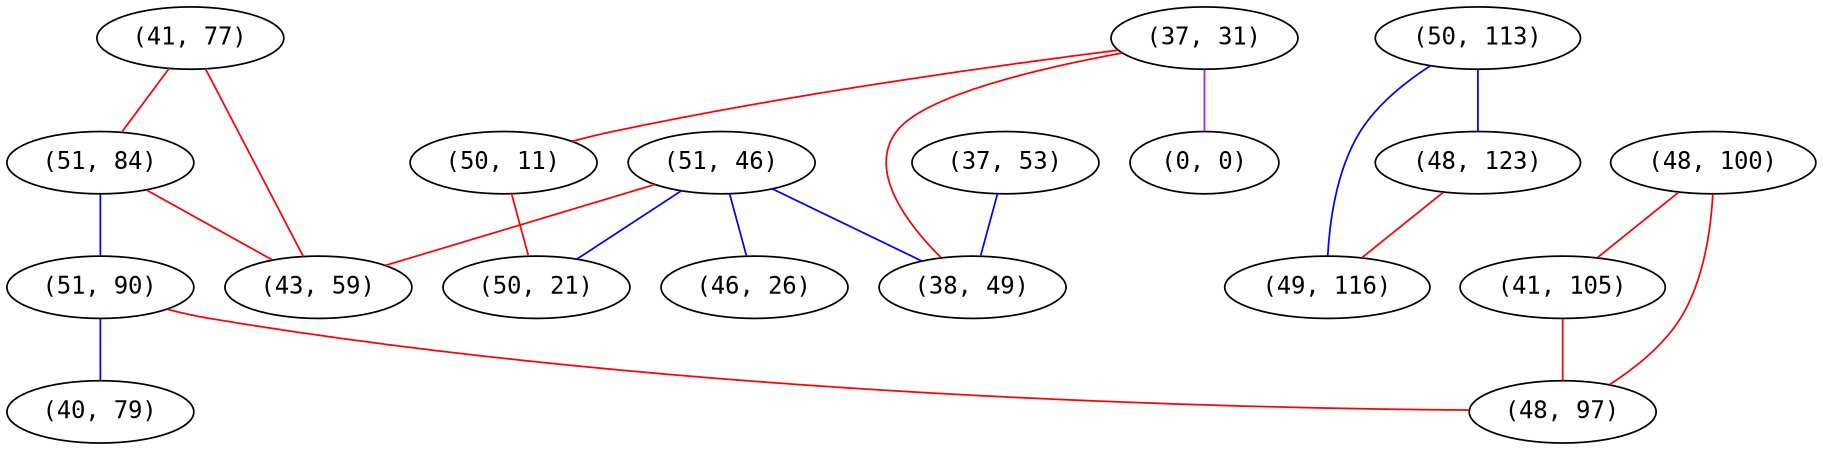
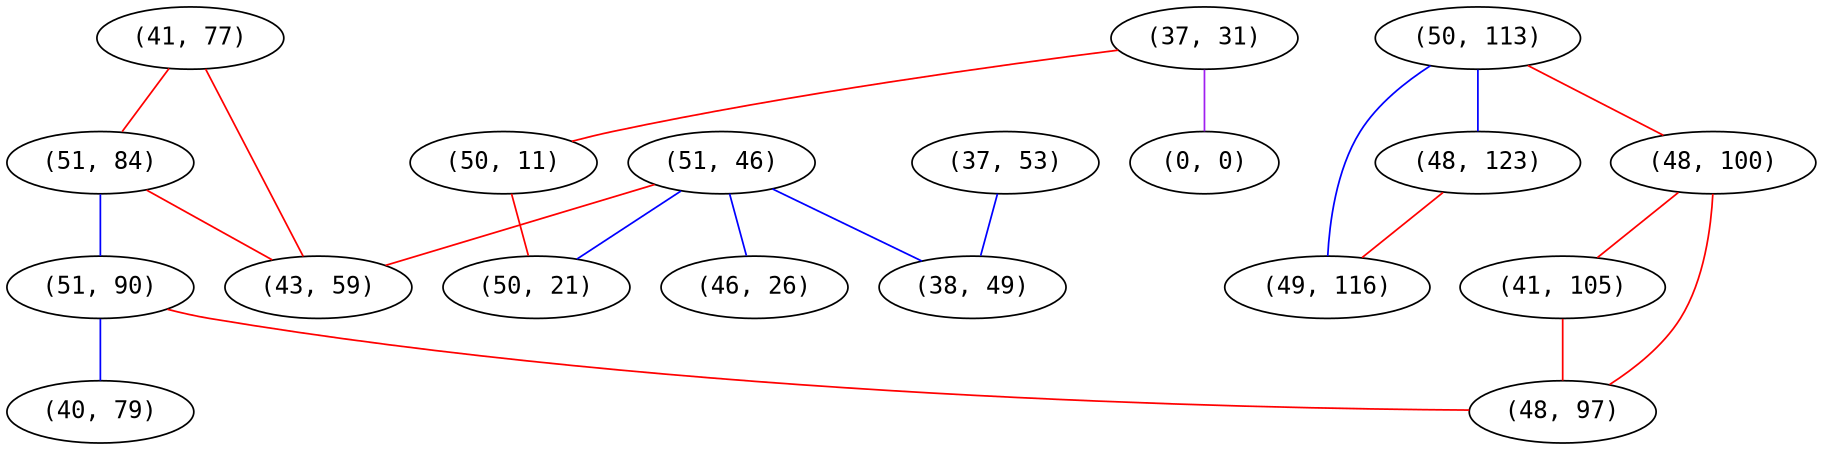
none -> (1596, 100)
(936, 104) -> none
